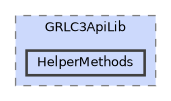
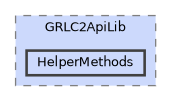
(86, 28) -> (86, 28)
